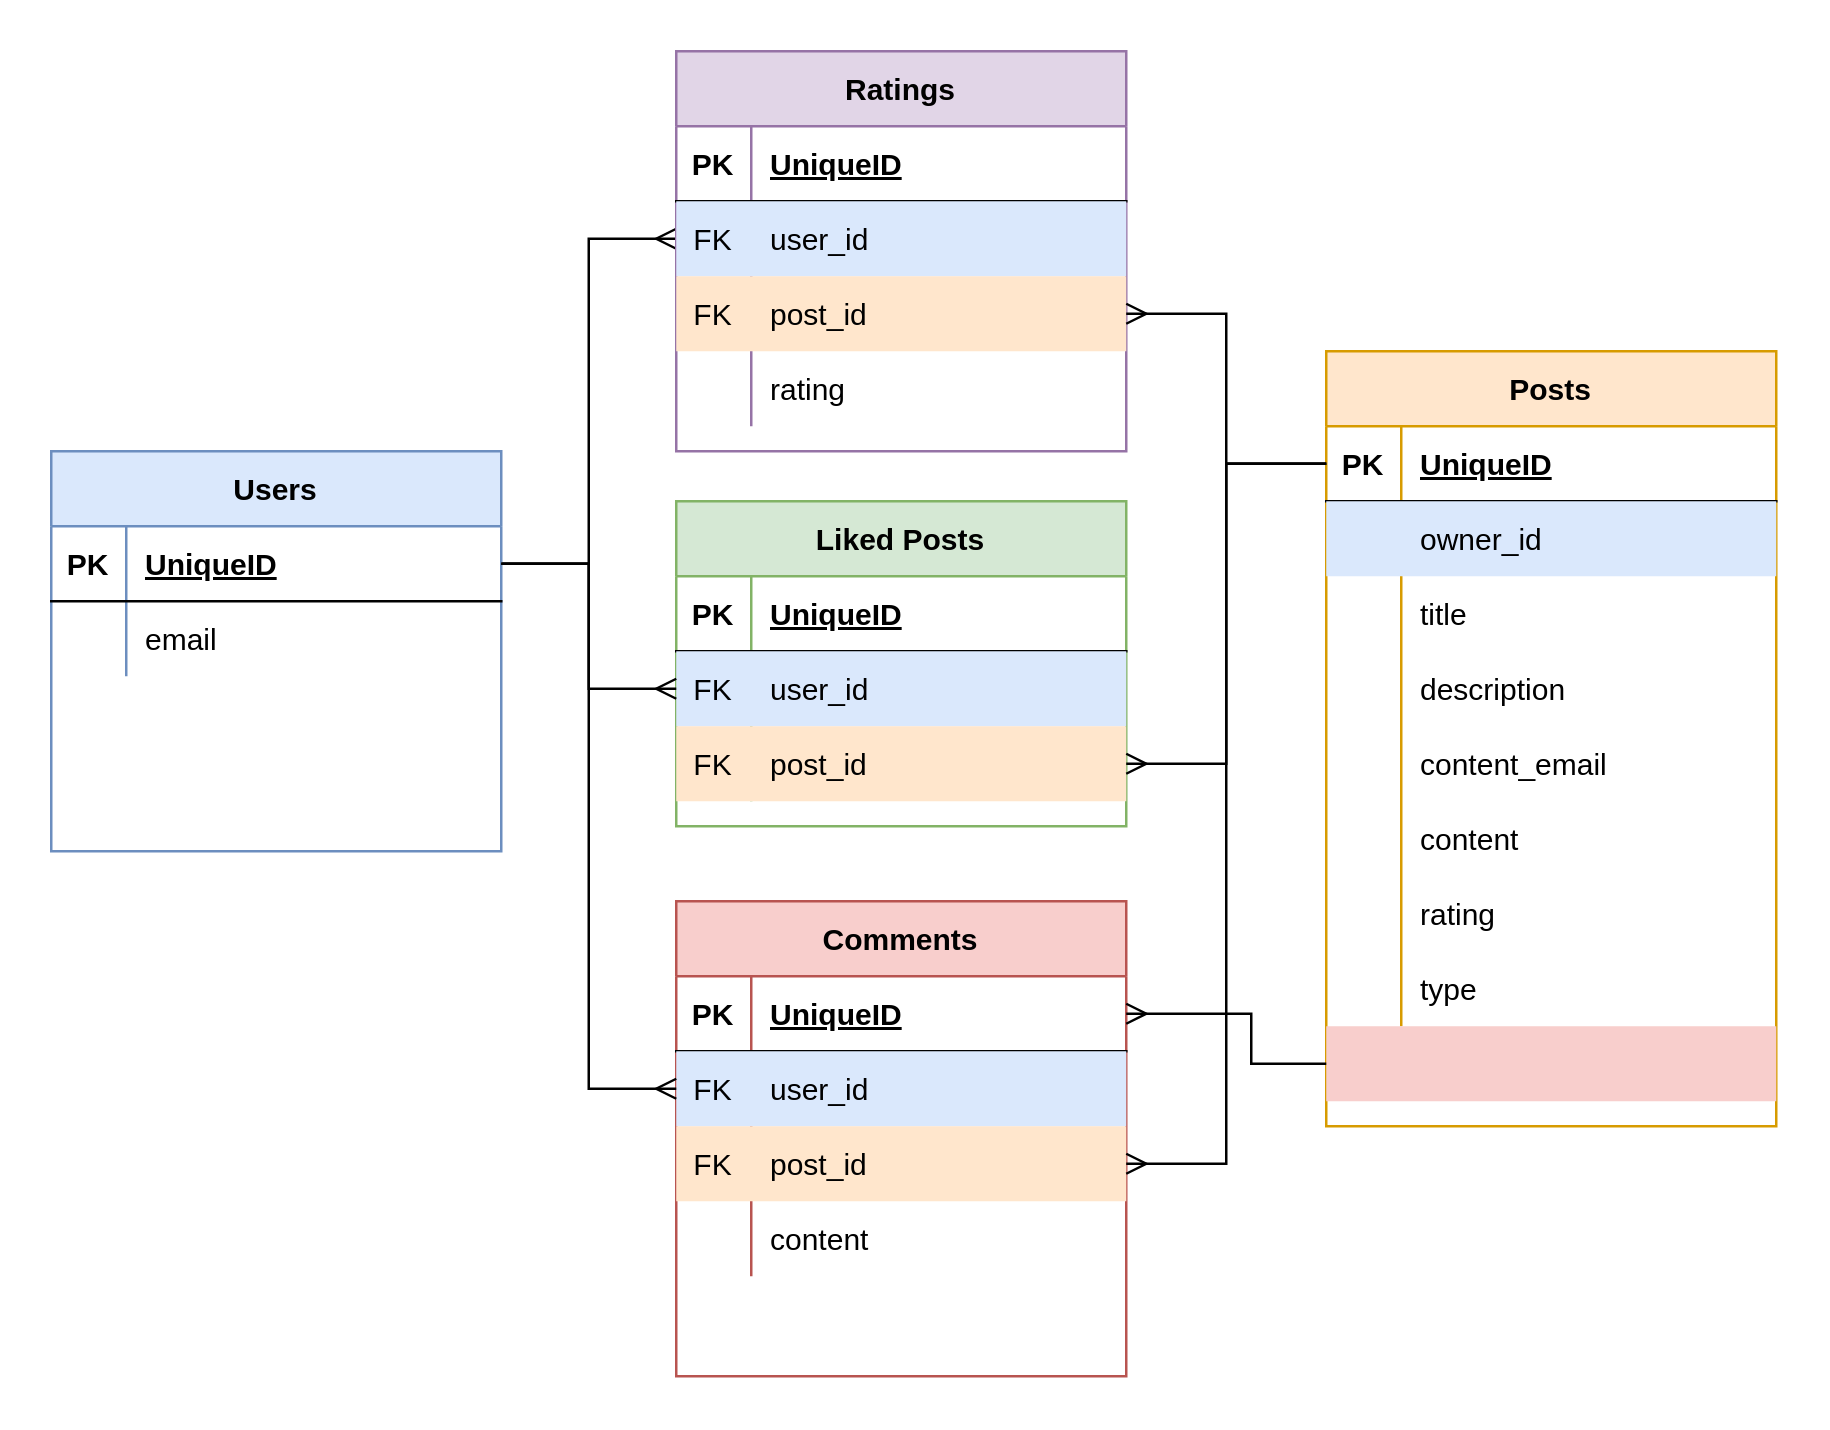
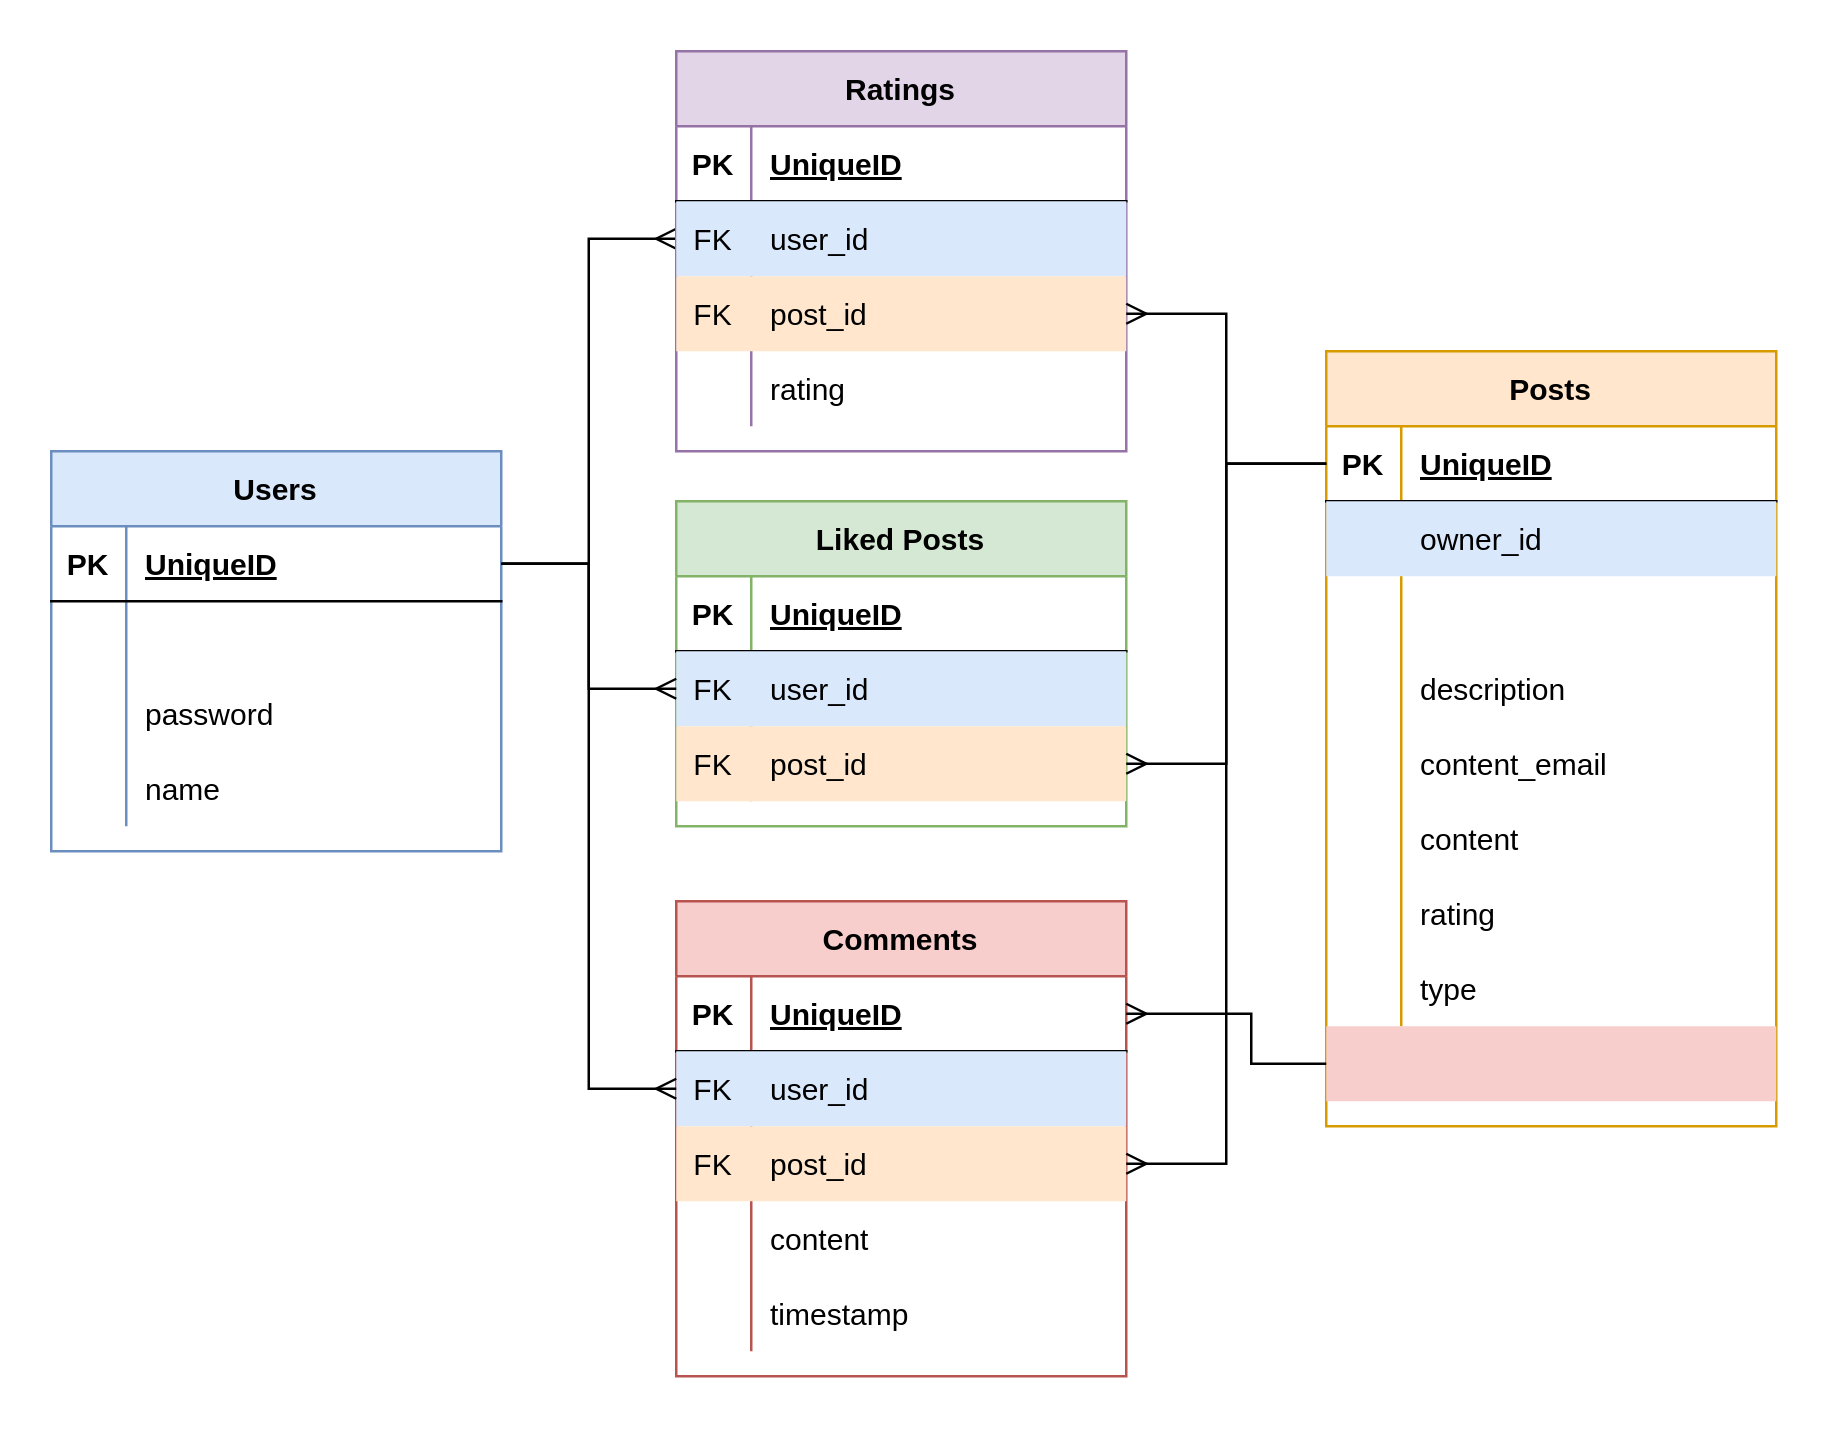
(1589, 614) -> none
(314, 639) -> none
none -> (314, 714)
none -> (314, 789)
none -> (939, 1314)
